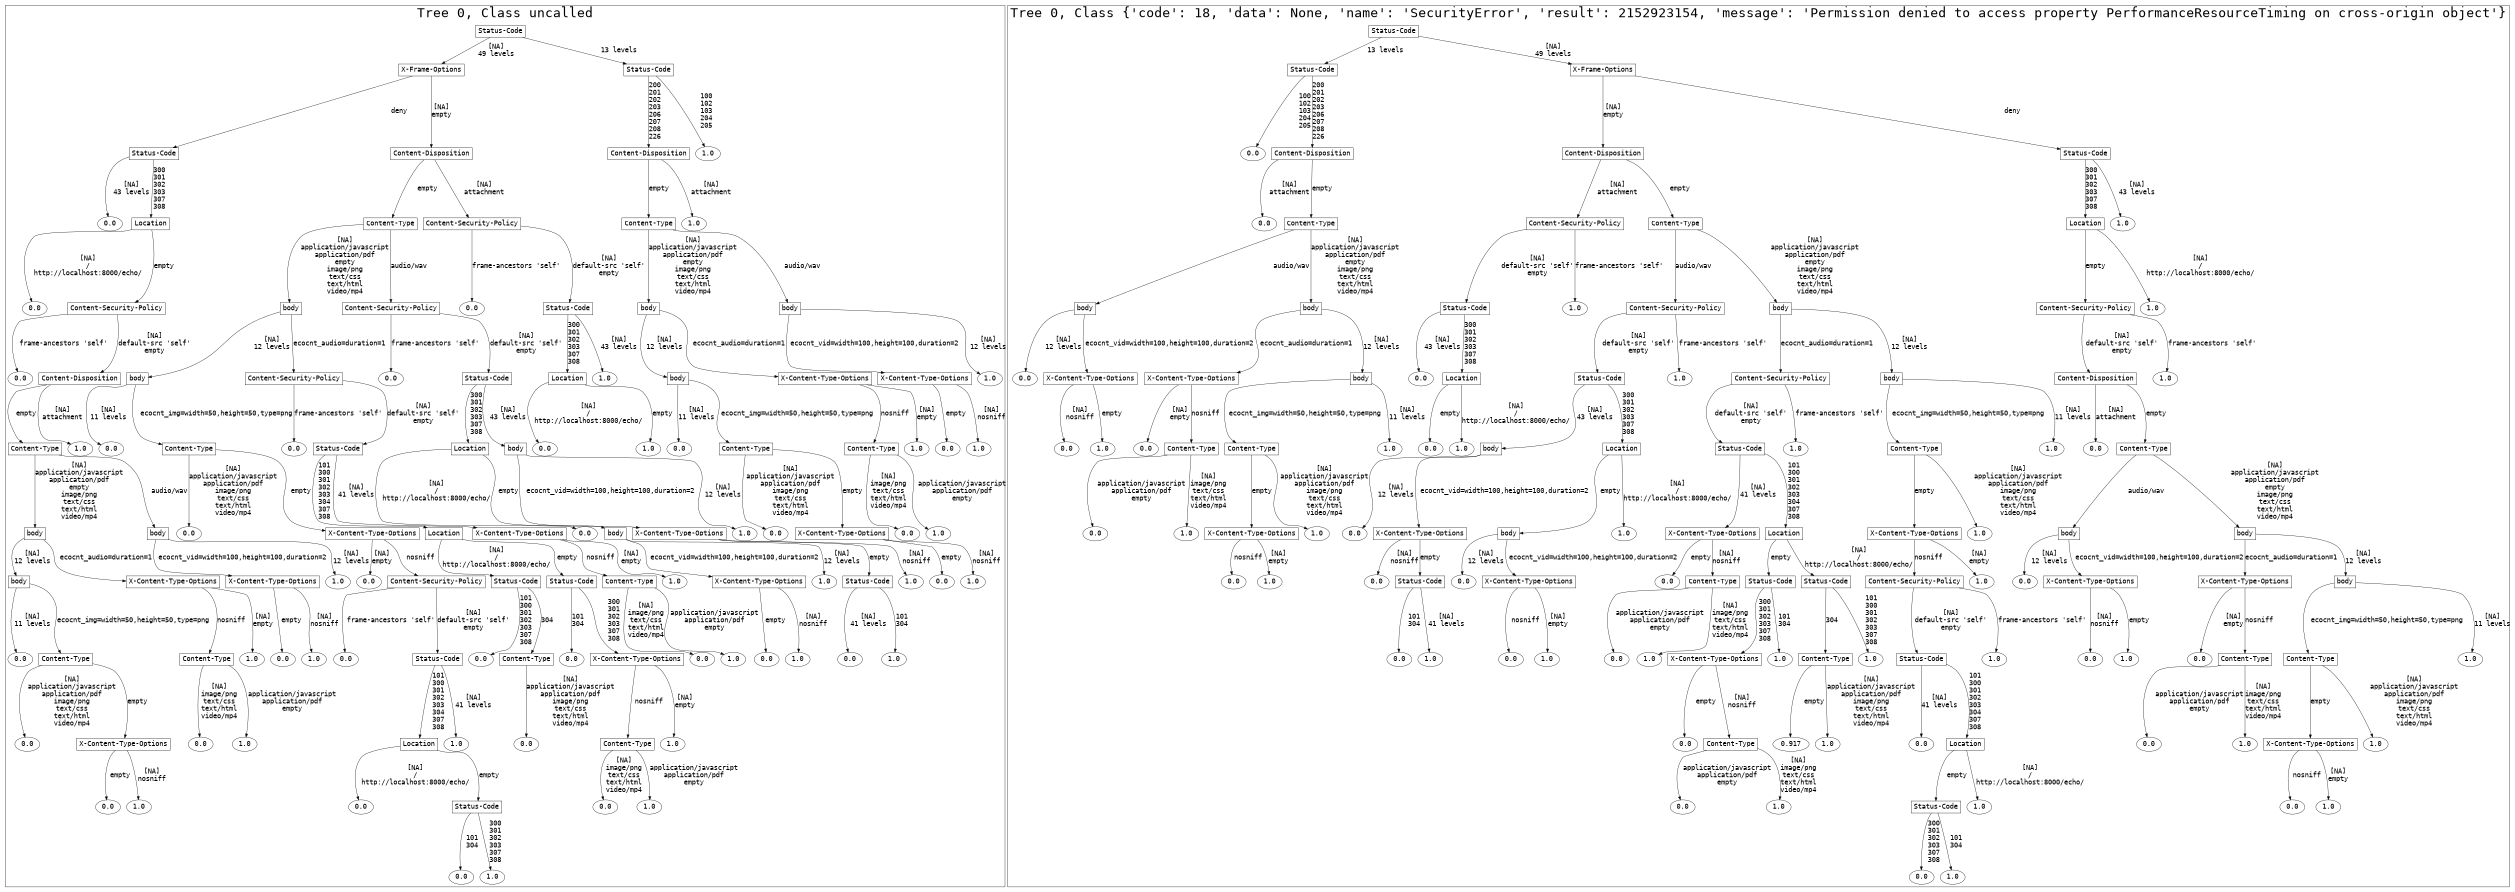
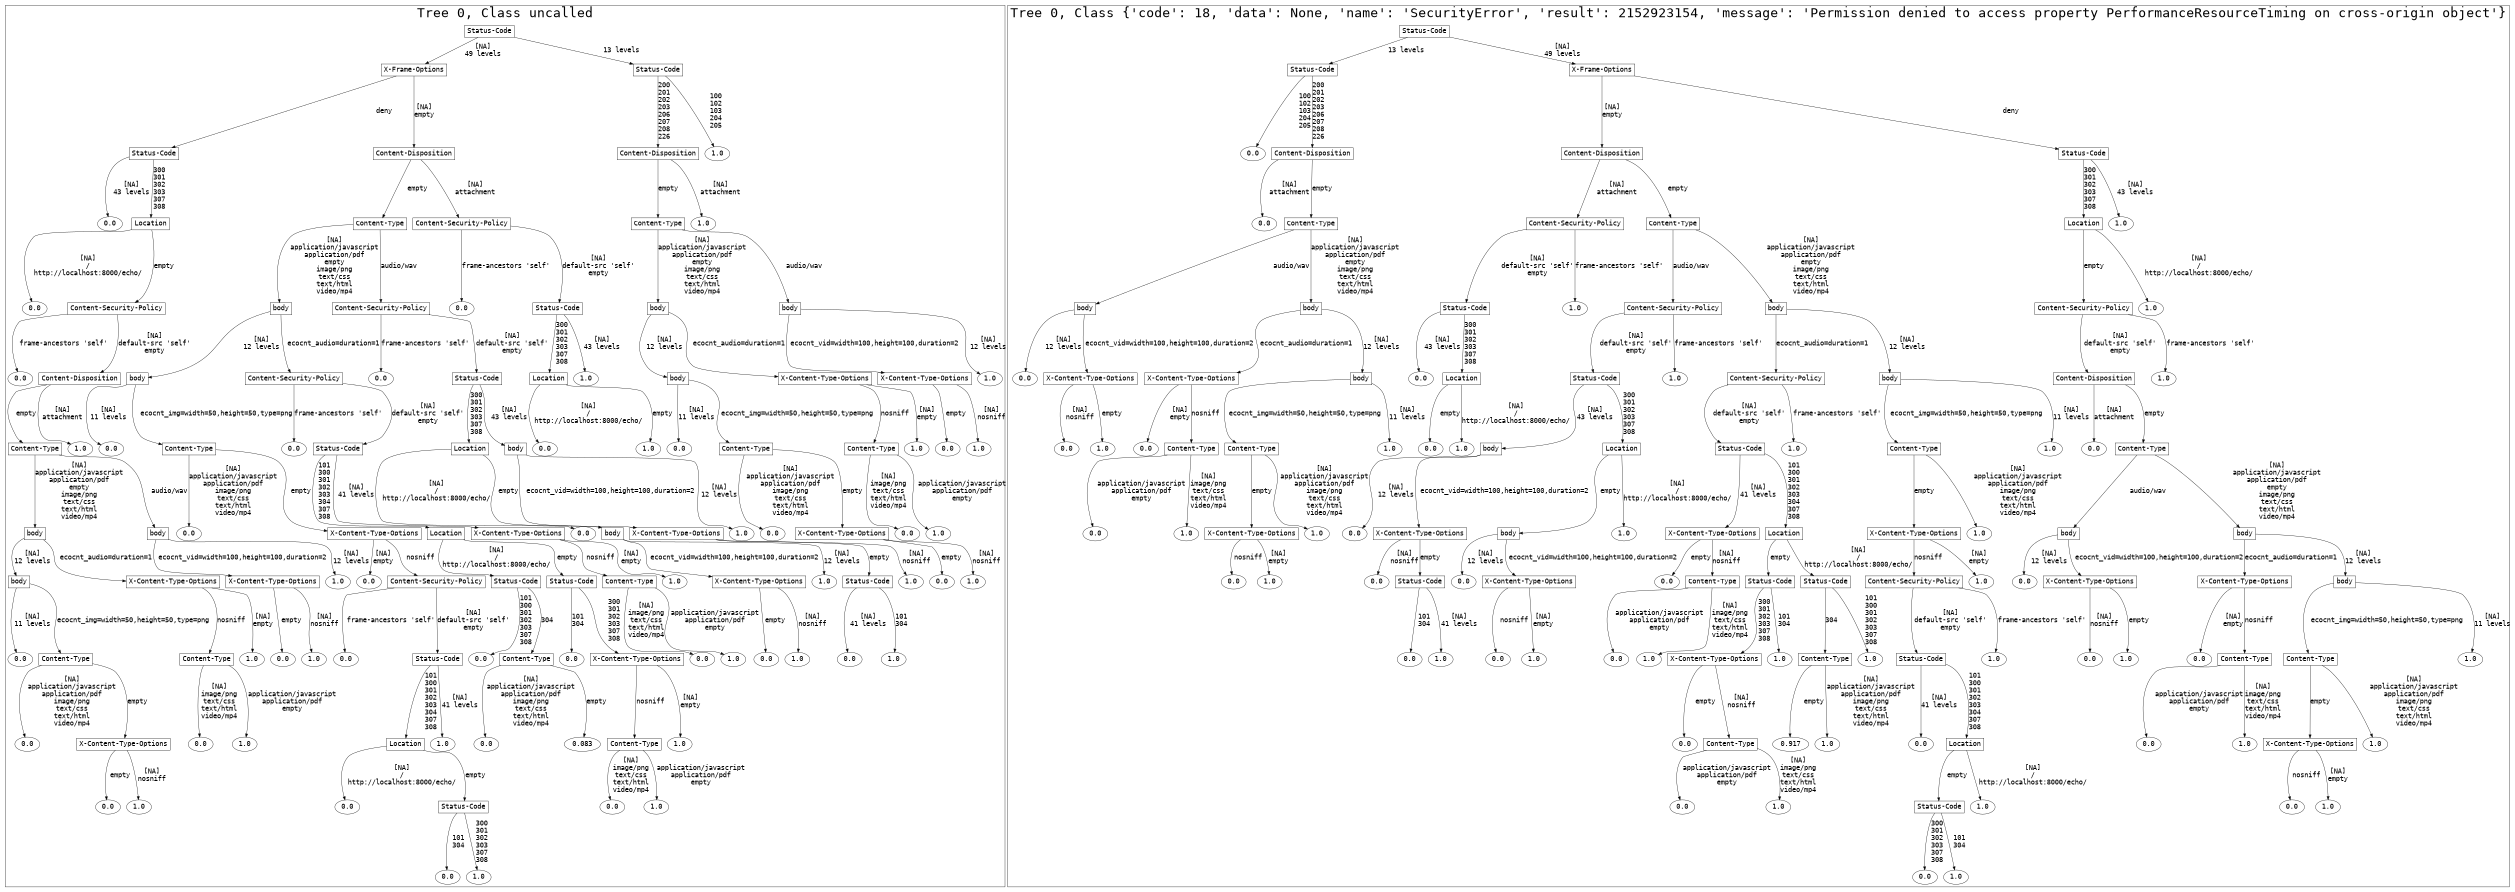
none -> (582, 744)
